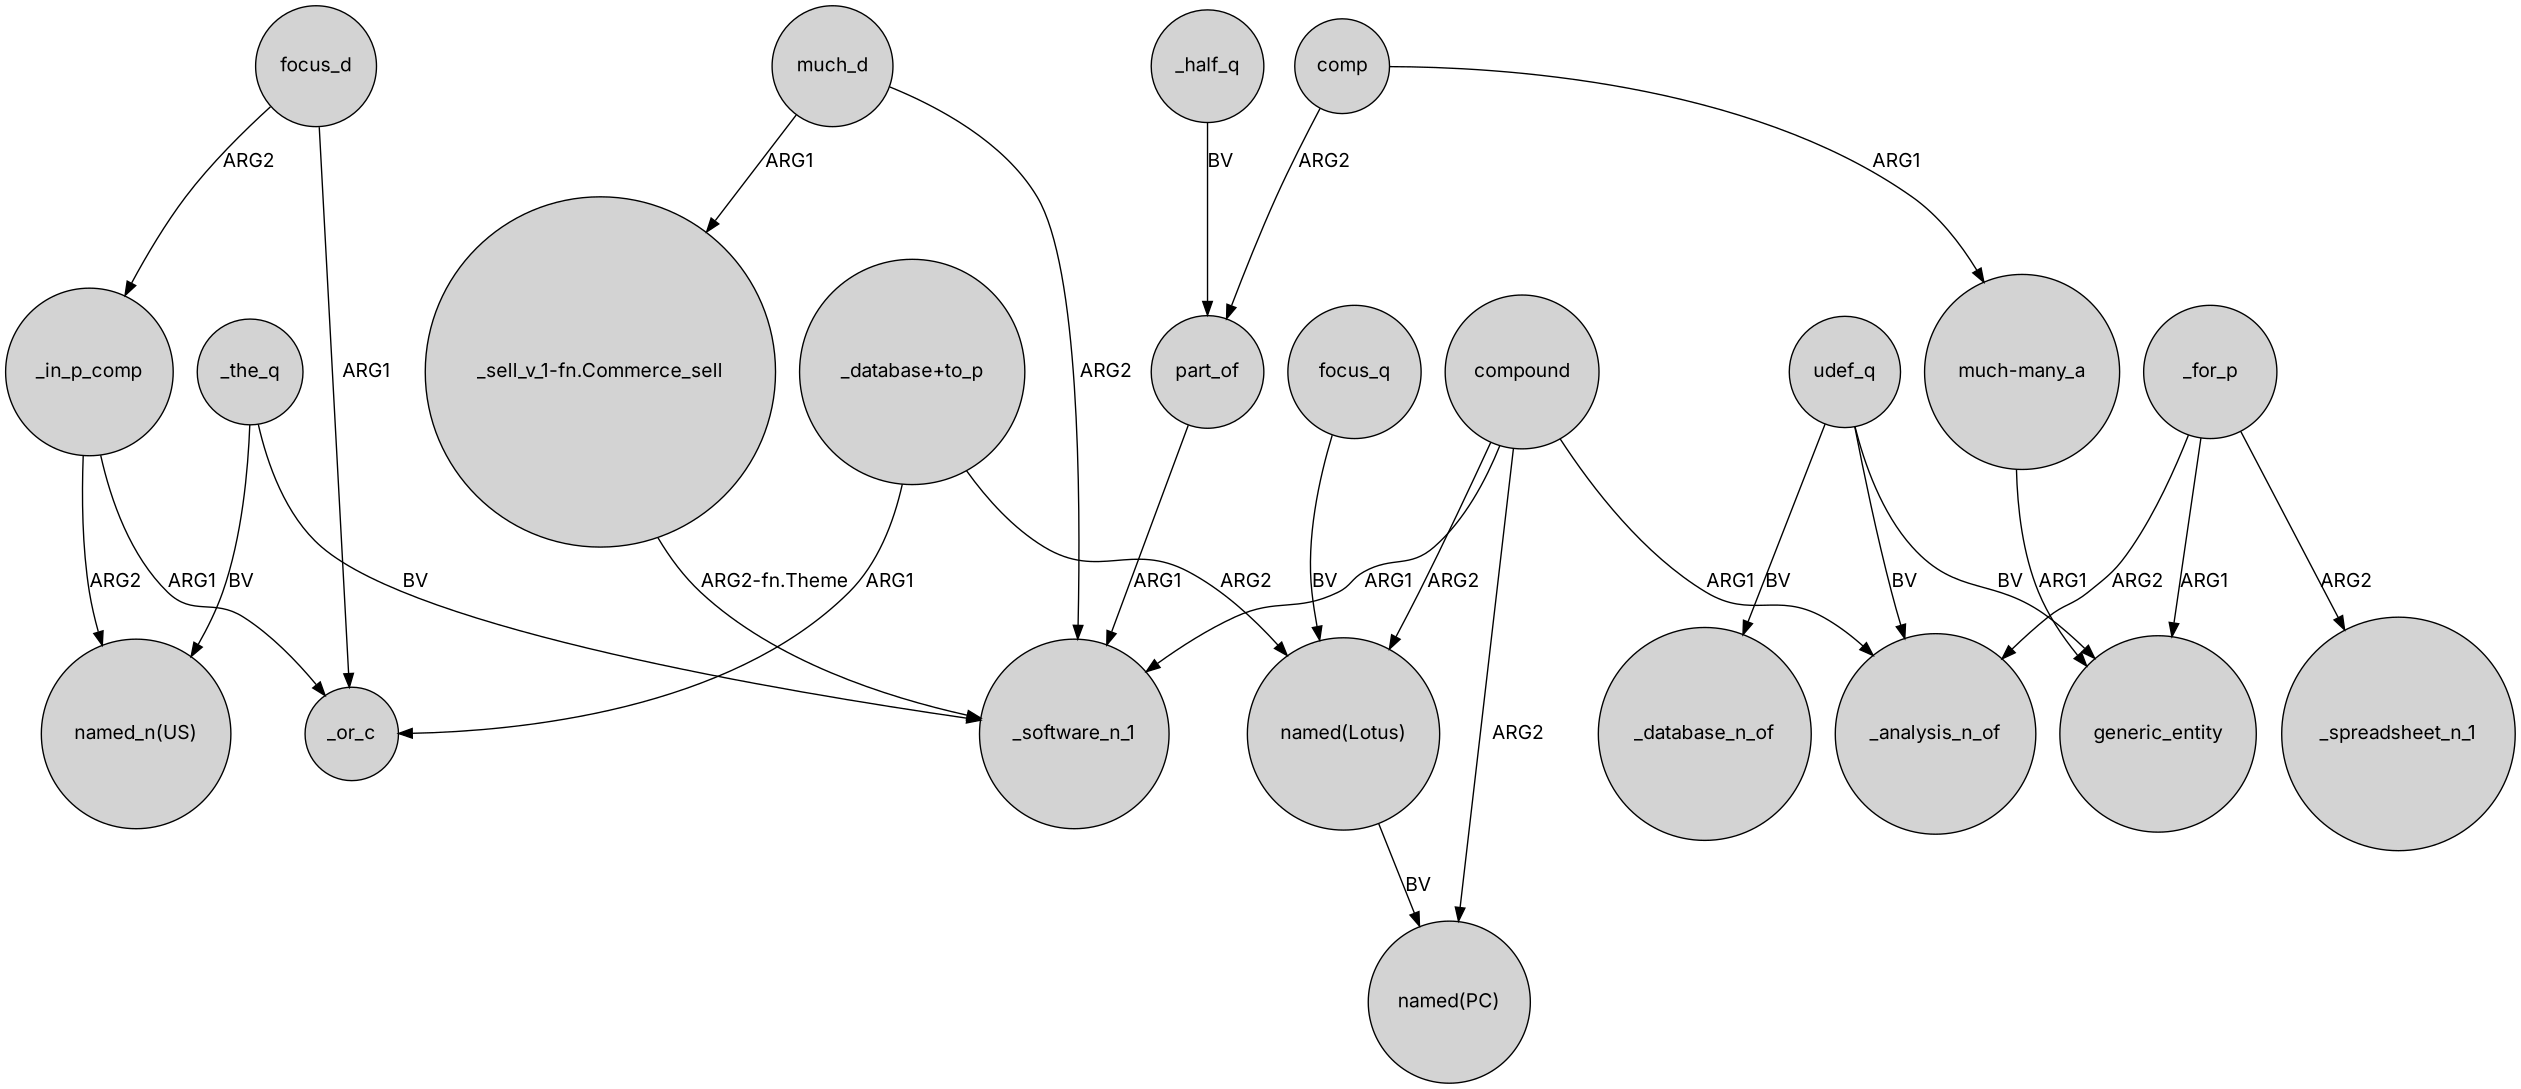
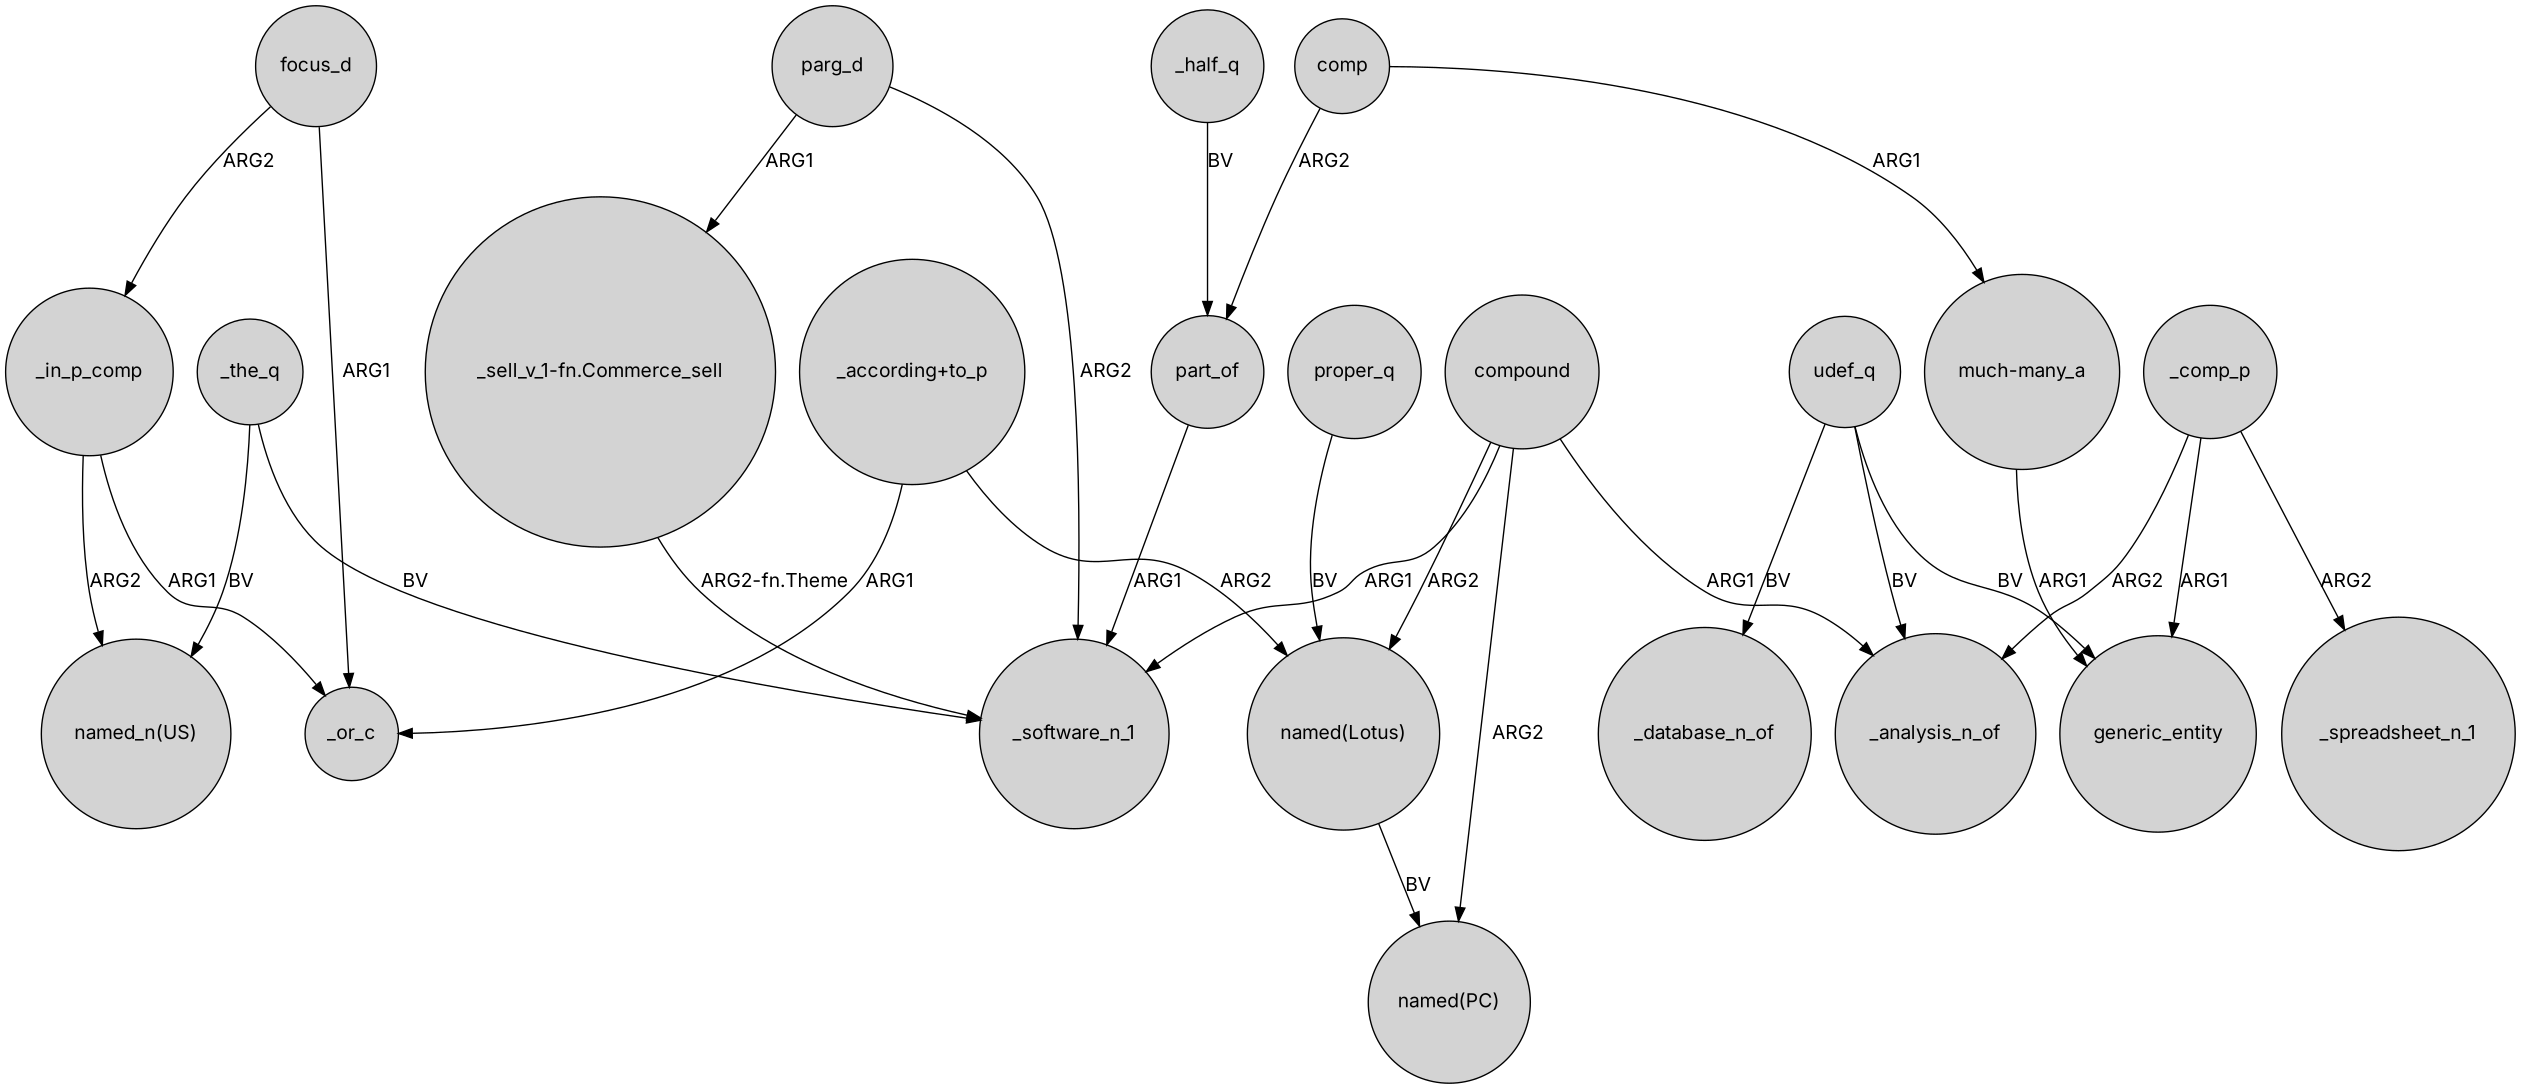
(833, 66) -> (833, 66)
(912, 372) -> (912, 372)
(1355, 372) -> (1355, 372)
(2210, 372) -> (2210, 372)
